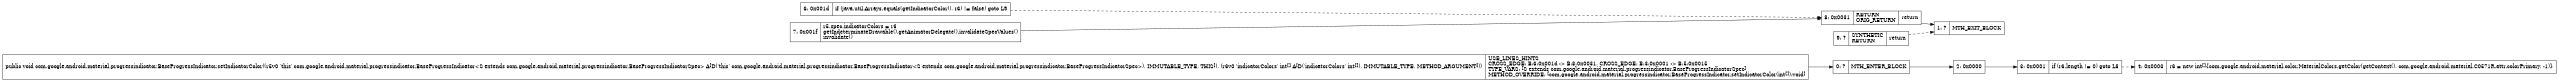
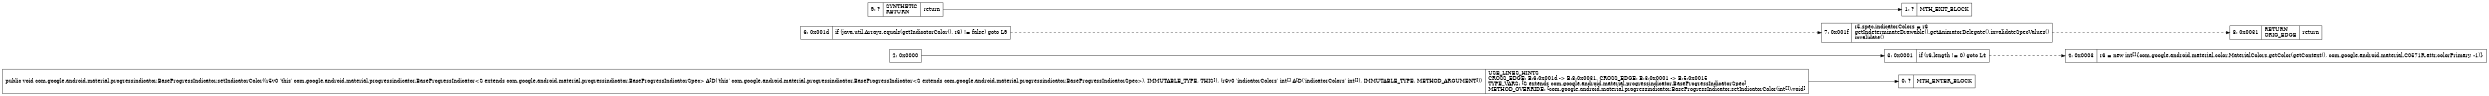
(1414, 14) -> (1414, 33)
(1876, 20) -> (2281, 35)
(1926, 24) -> none
(1419, 25) -> (2139, 33)
(1920, 33) -> (1421, 10)
(1930, 67) -> none
(2085, 67) -> (1953, 56)
